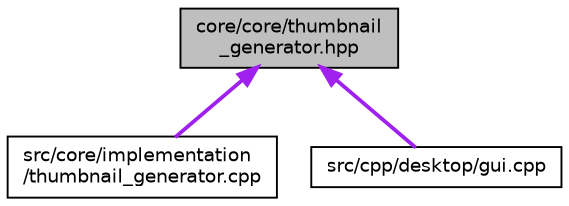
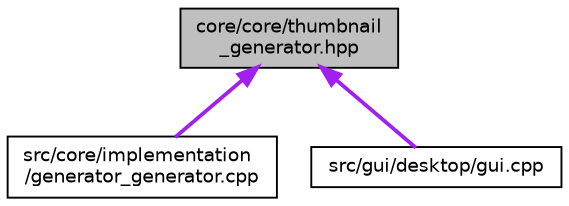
(142, 167) -> (142, 167)
(436, 167) -> (436, 167)
